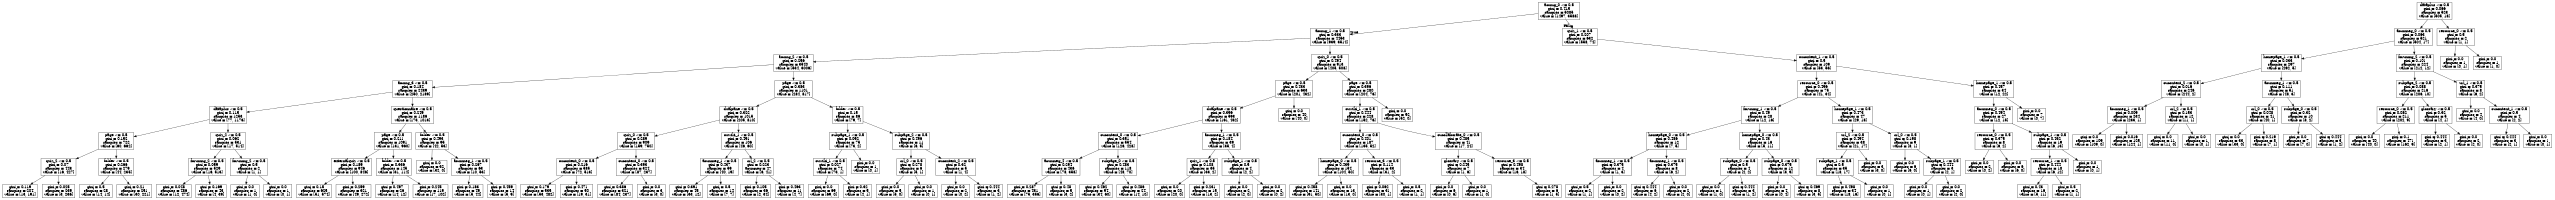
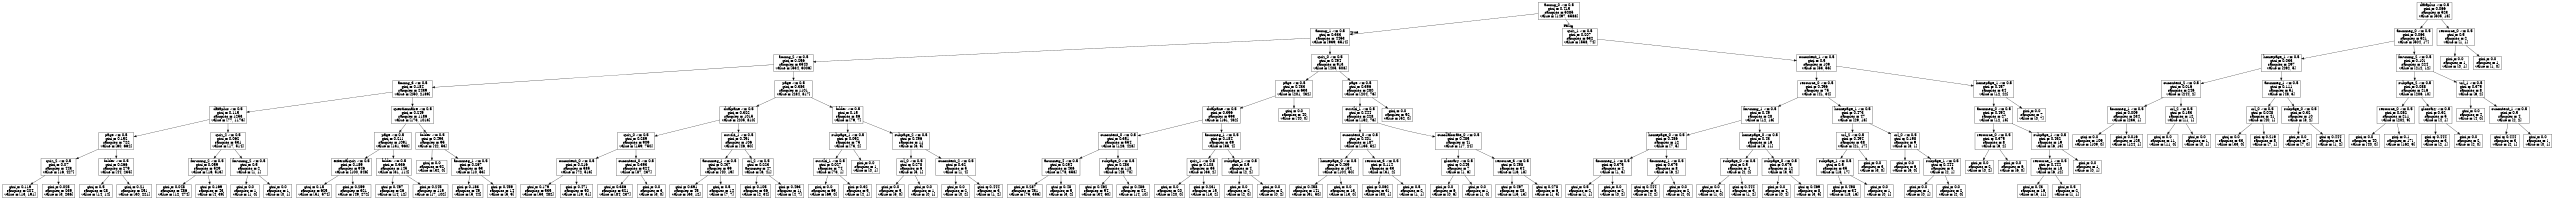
(2400, 141) -> (2400, 141)
none -> (1512, 191)
